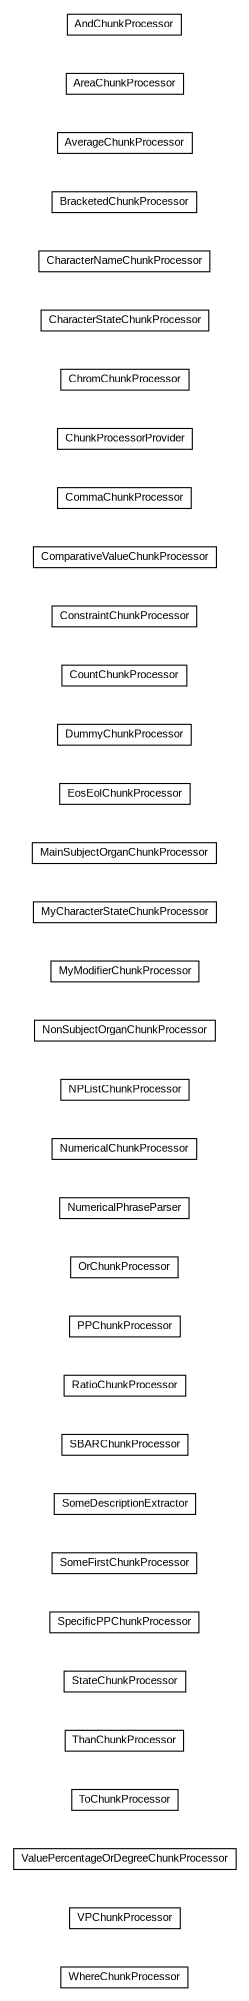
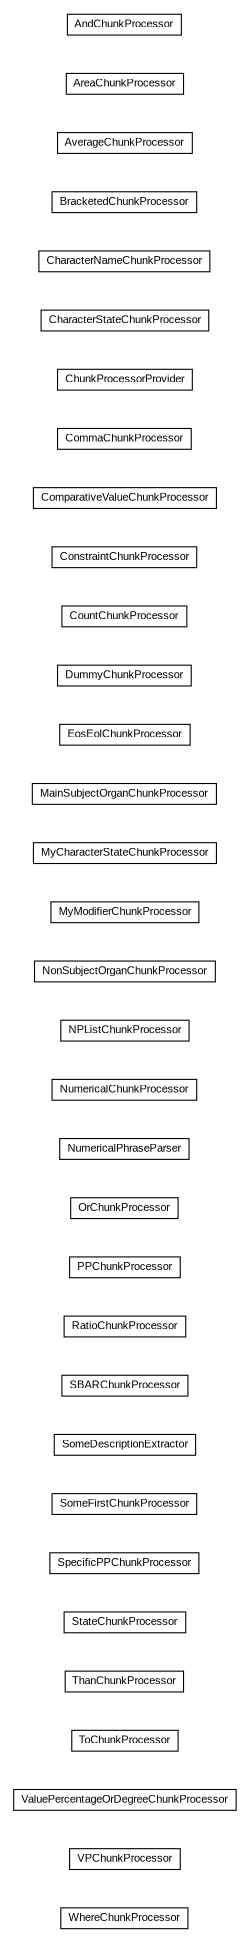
(124, 379) -> none
